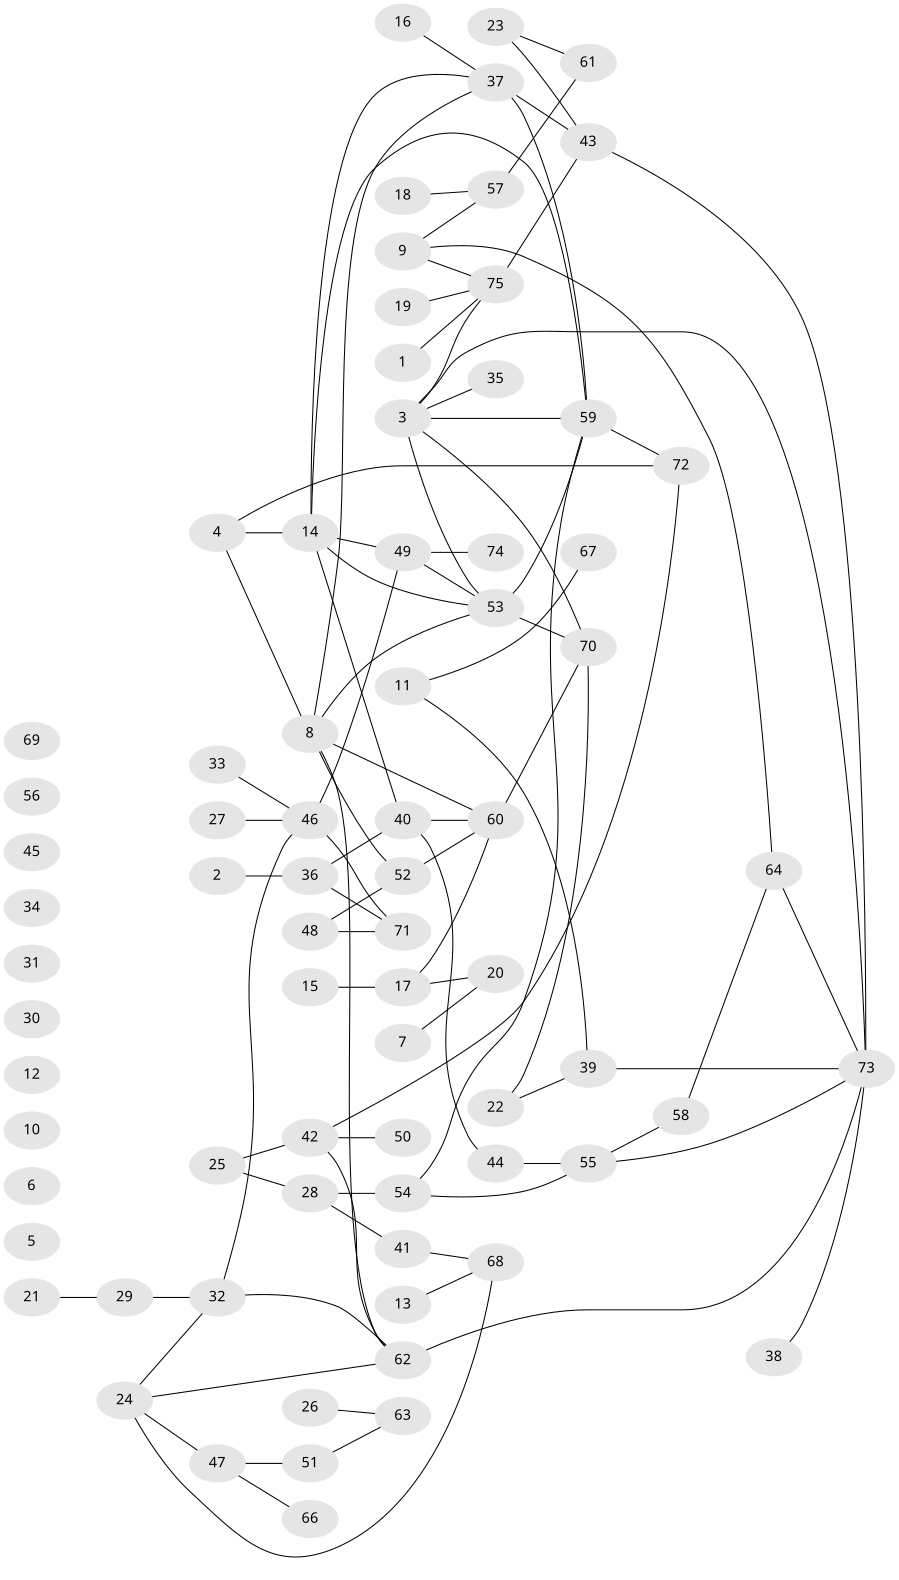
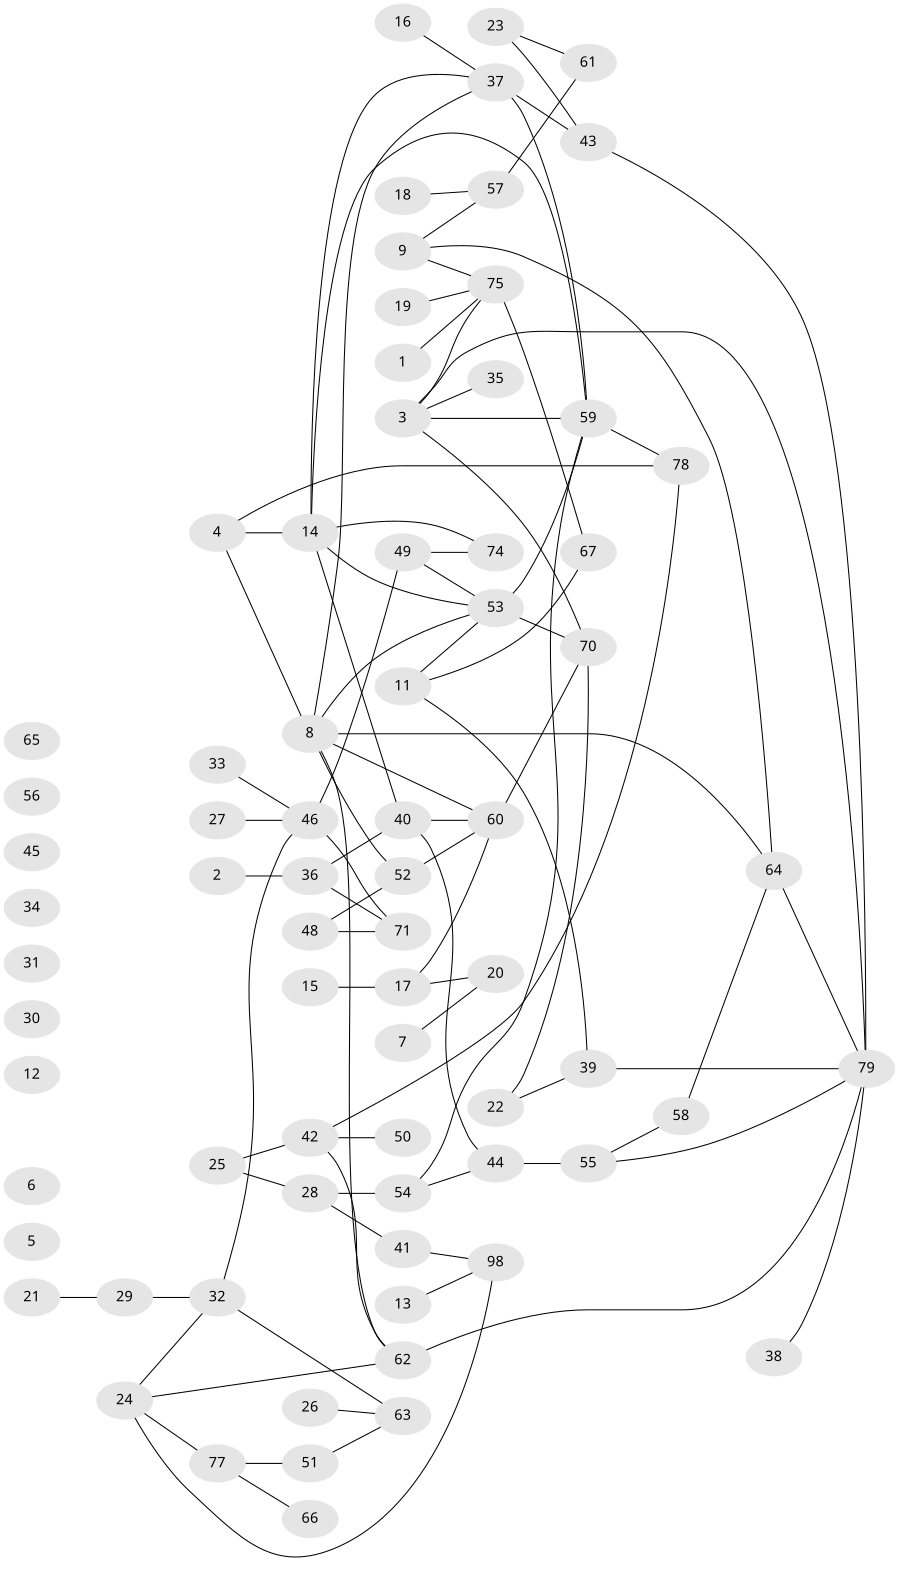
(542, 213) -> (544, 411)
(681, 466) -> (681, 466)
(436, 519) -> (449, 647)
(357, 543) -> (407, 522)
none -> (573, 734)
(32, 741) -> (32, 741)
(867, 1069) -> (867, 1069)
(32, 1131) -> none
(500, 1195) -> (449, 1178)
(496, 1262) -> (496, 1262)
(323, 1302) -> (310, 1357)
(217, 1463) -> (217, 1463)
